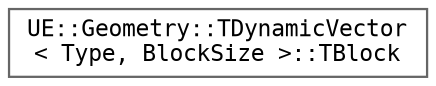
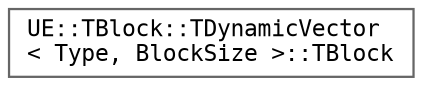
(218, 43) -> (211, 43)
